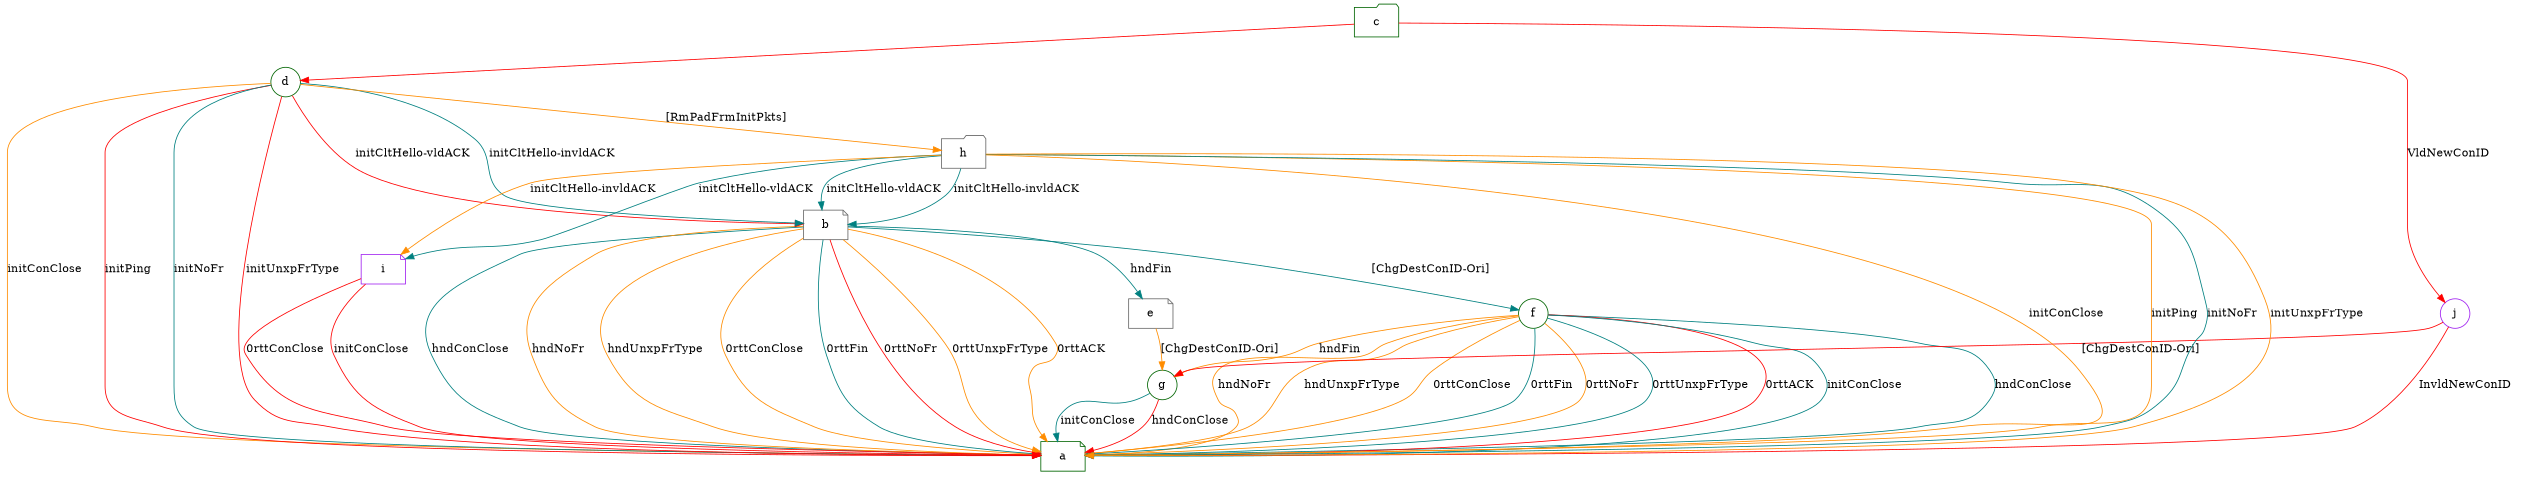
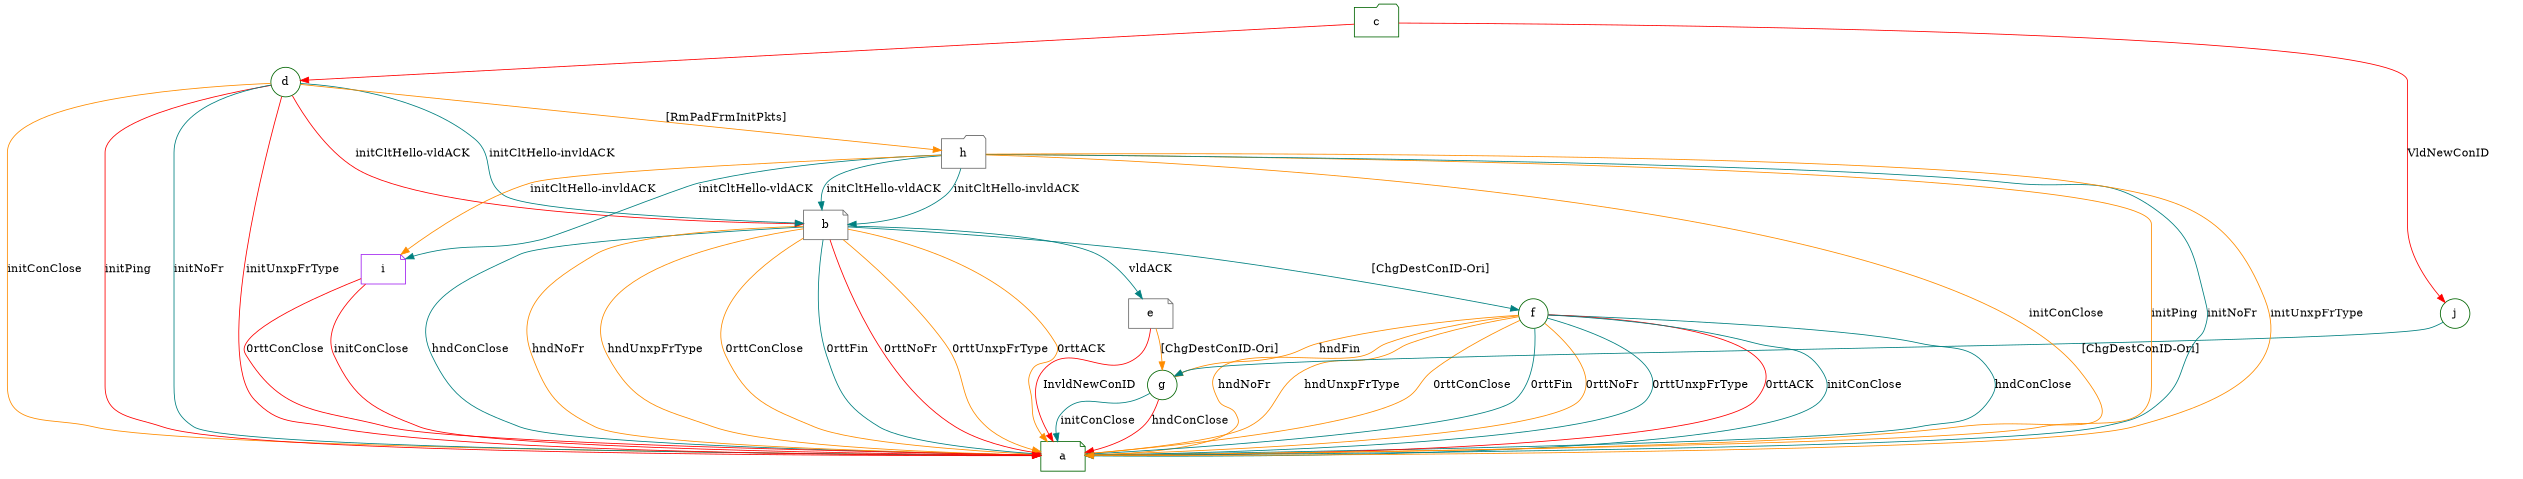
(1153, 269) -> (1153, 269)
(2455, 314) -> (2455, 314)
(1813, 349) -> (1813, 349)
(1934, 449) -> (1072, 358)
